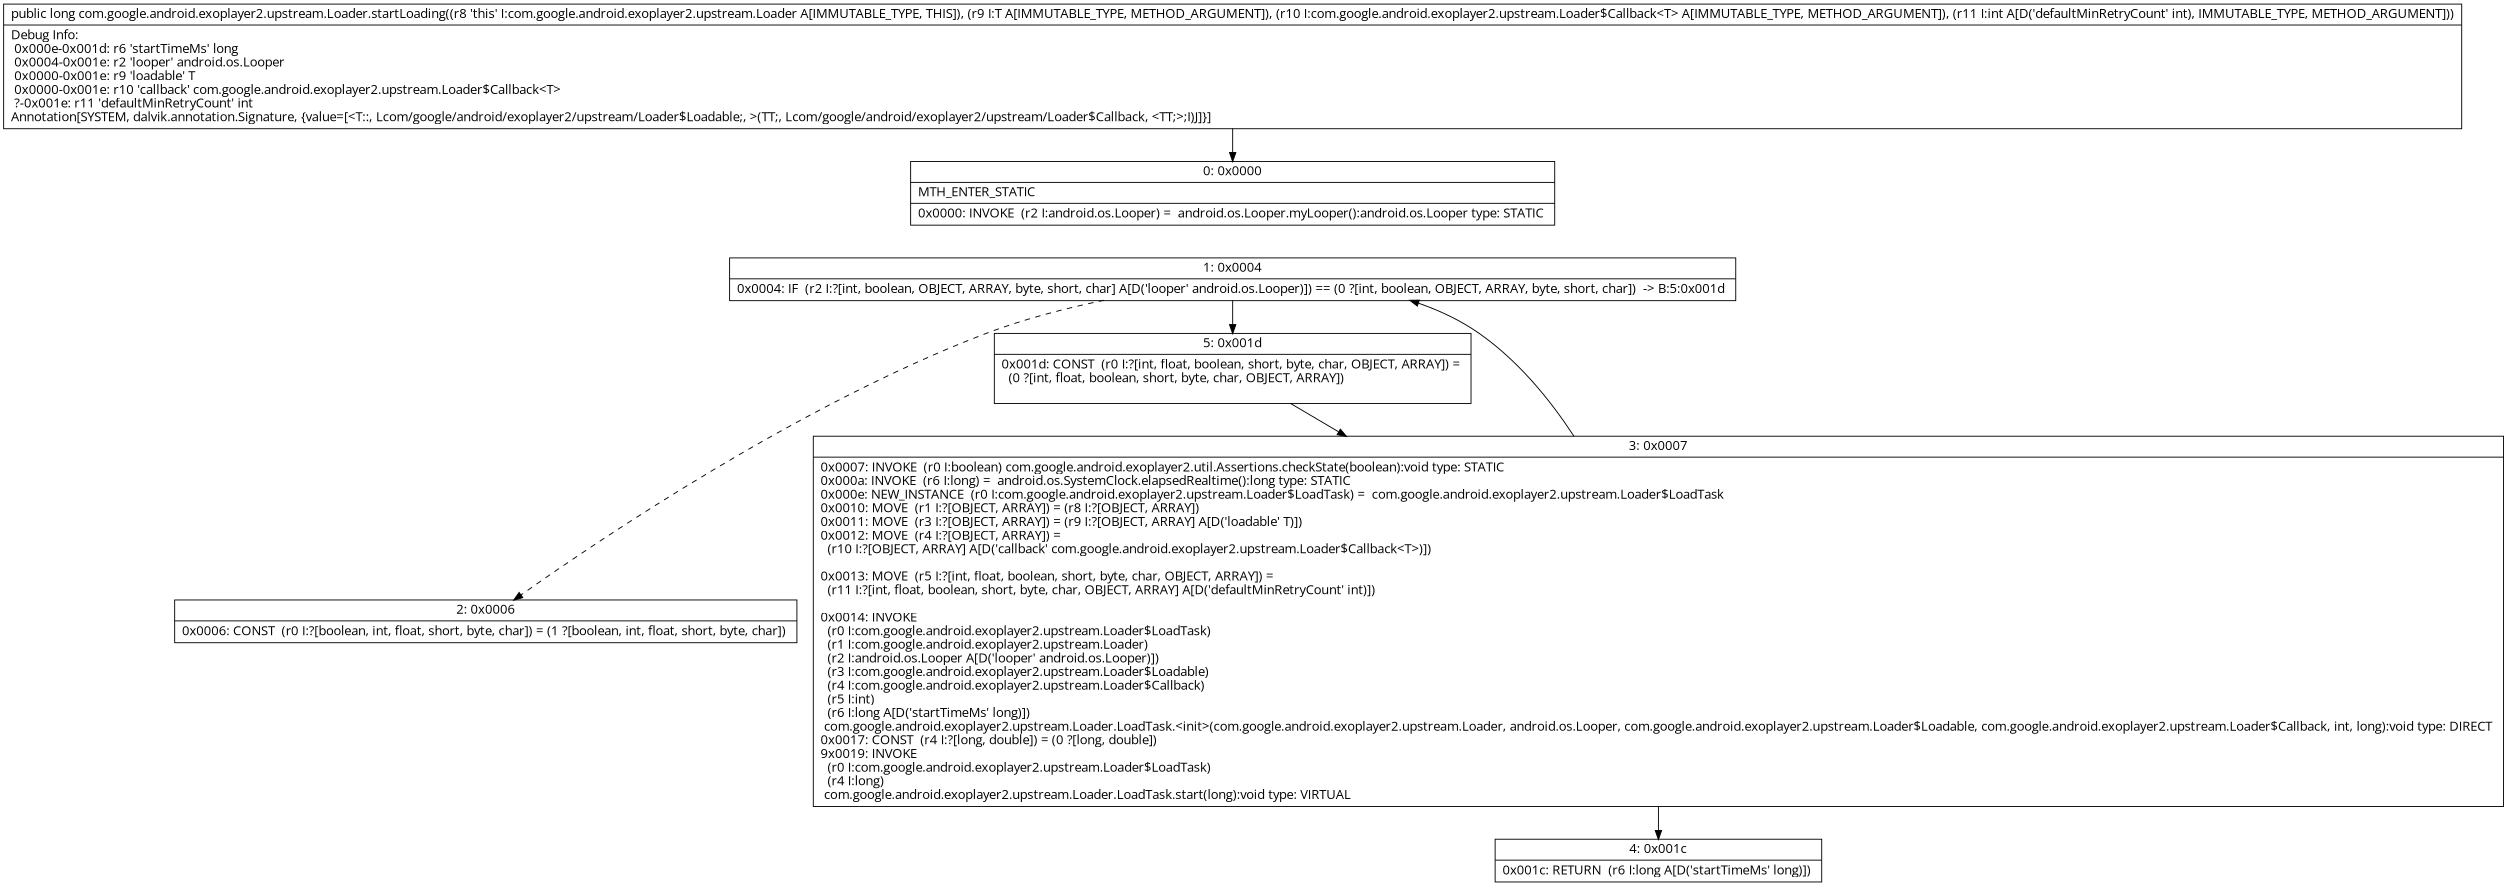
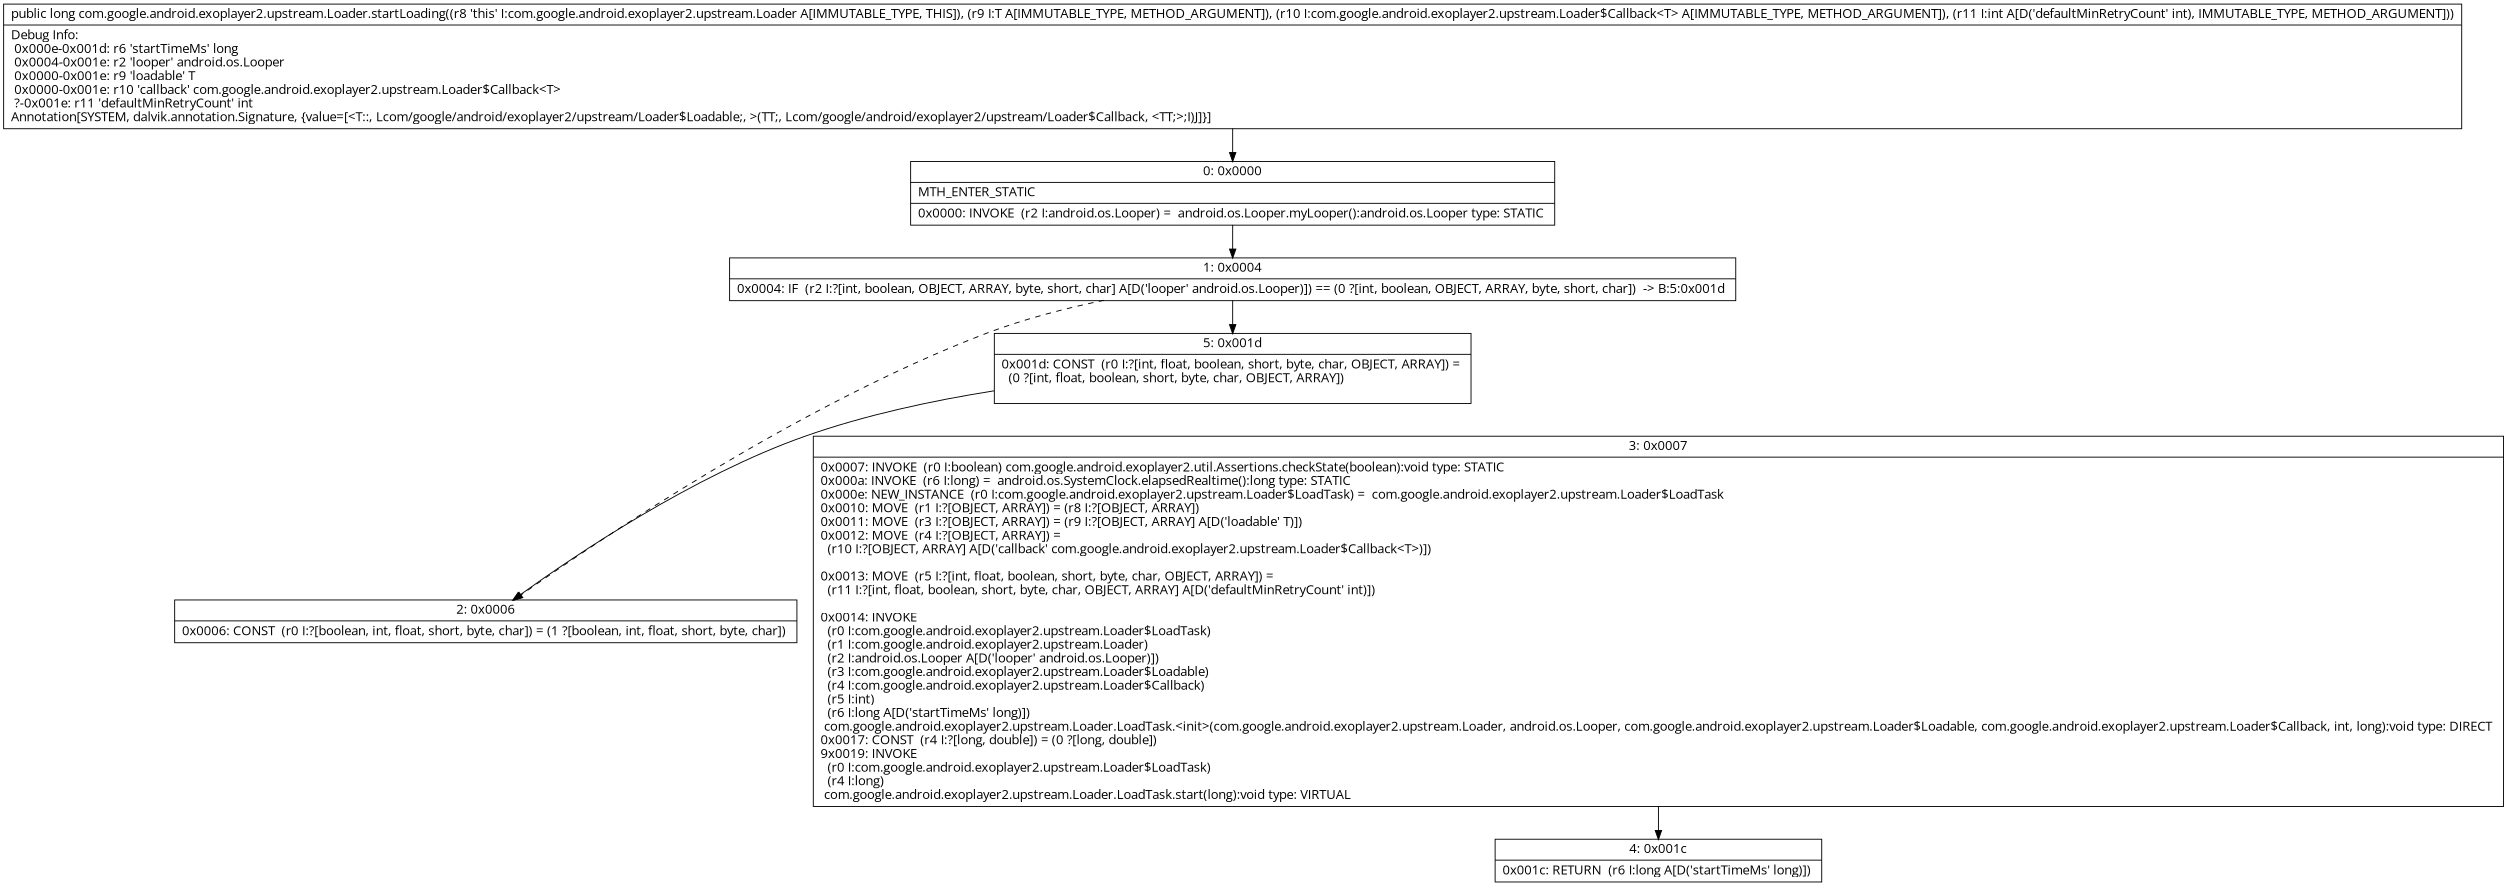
(1507, 356) -> (1233, 237)
(1314, 417) -> (744, 461)
